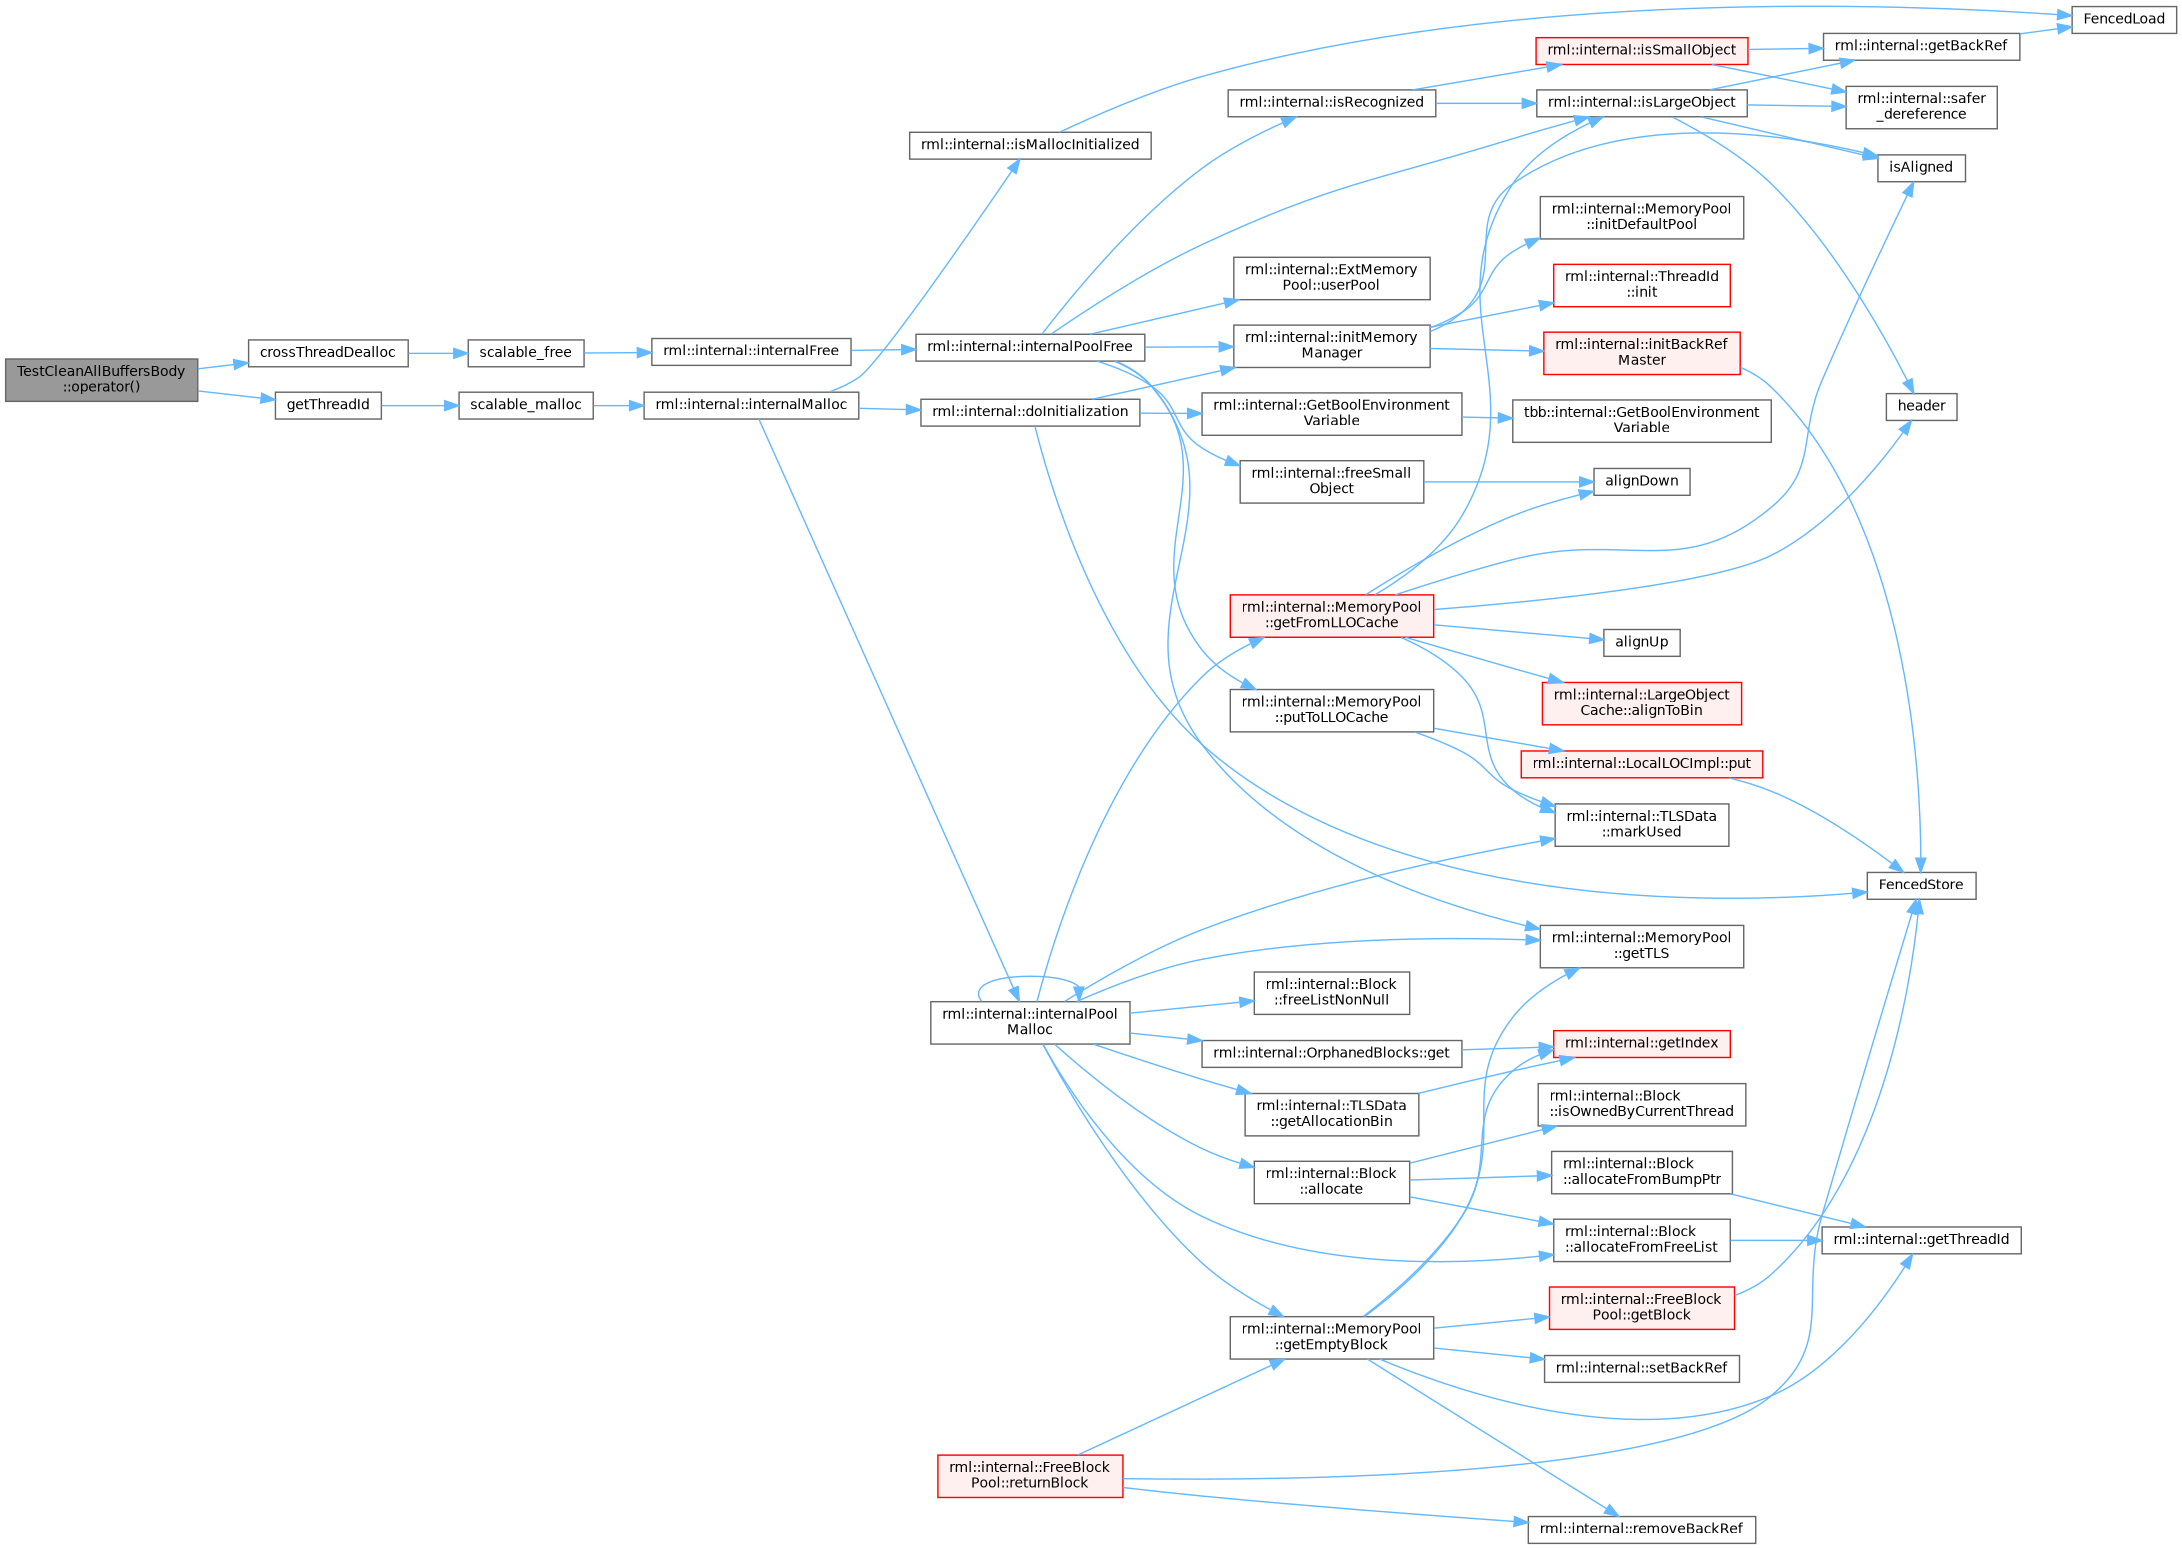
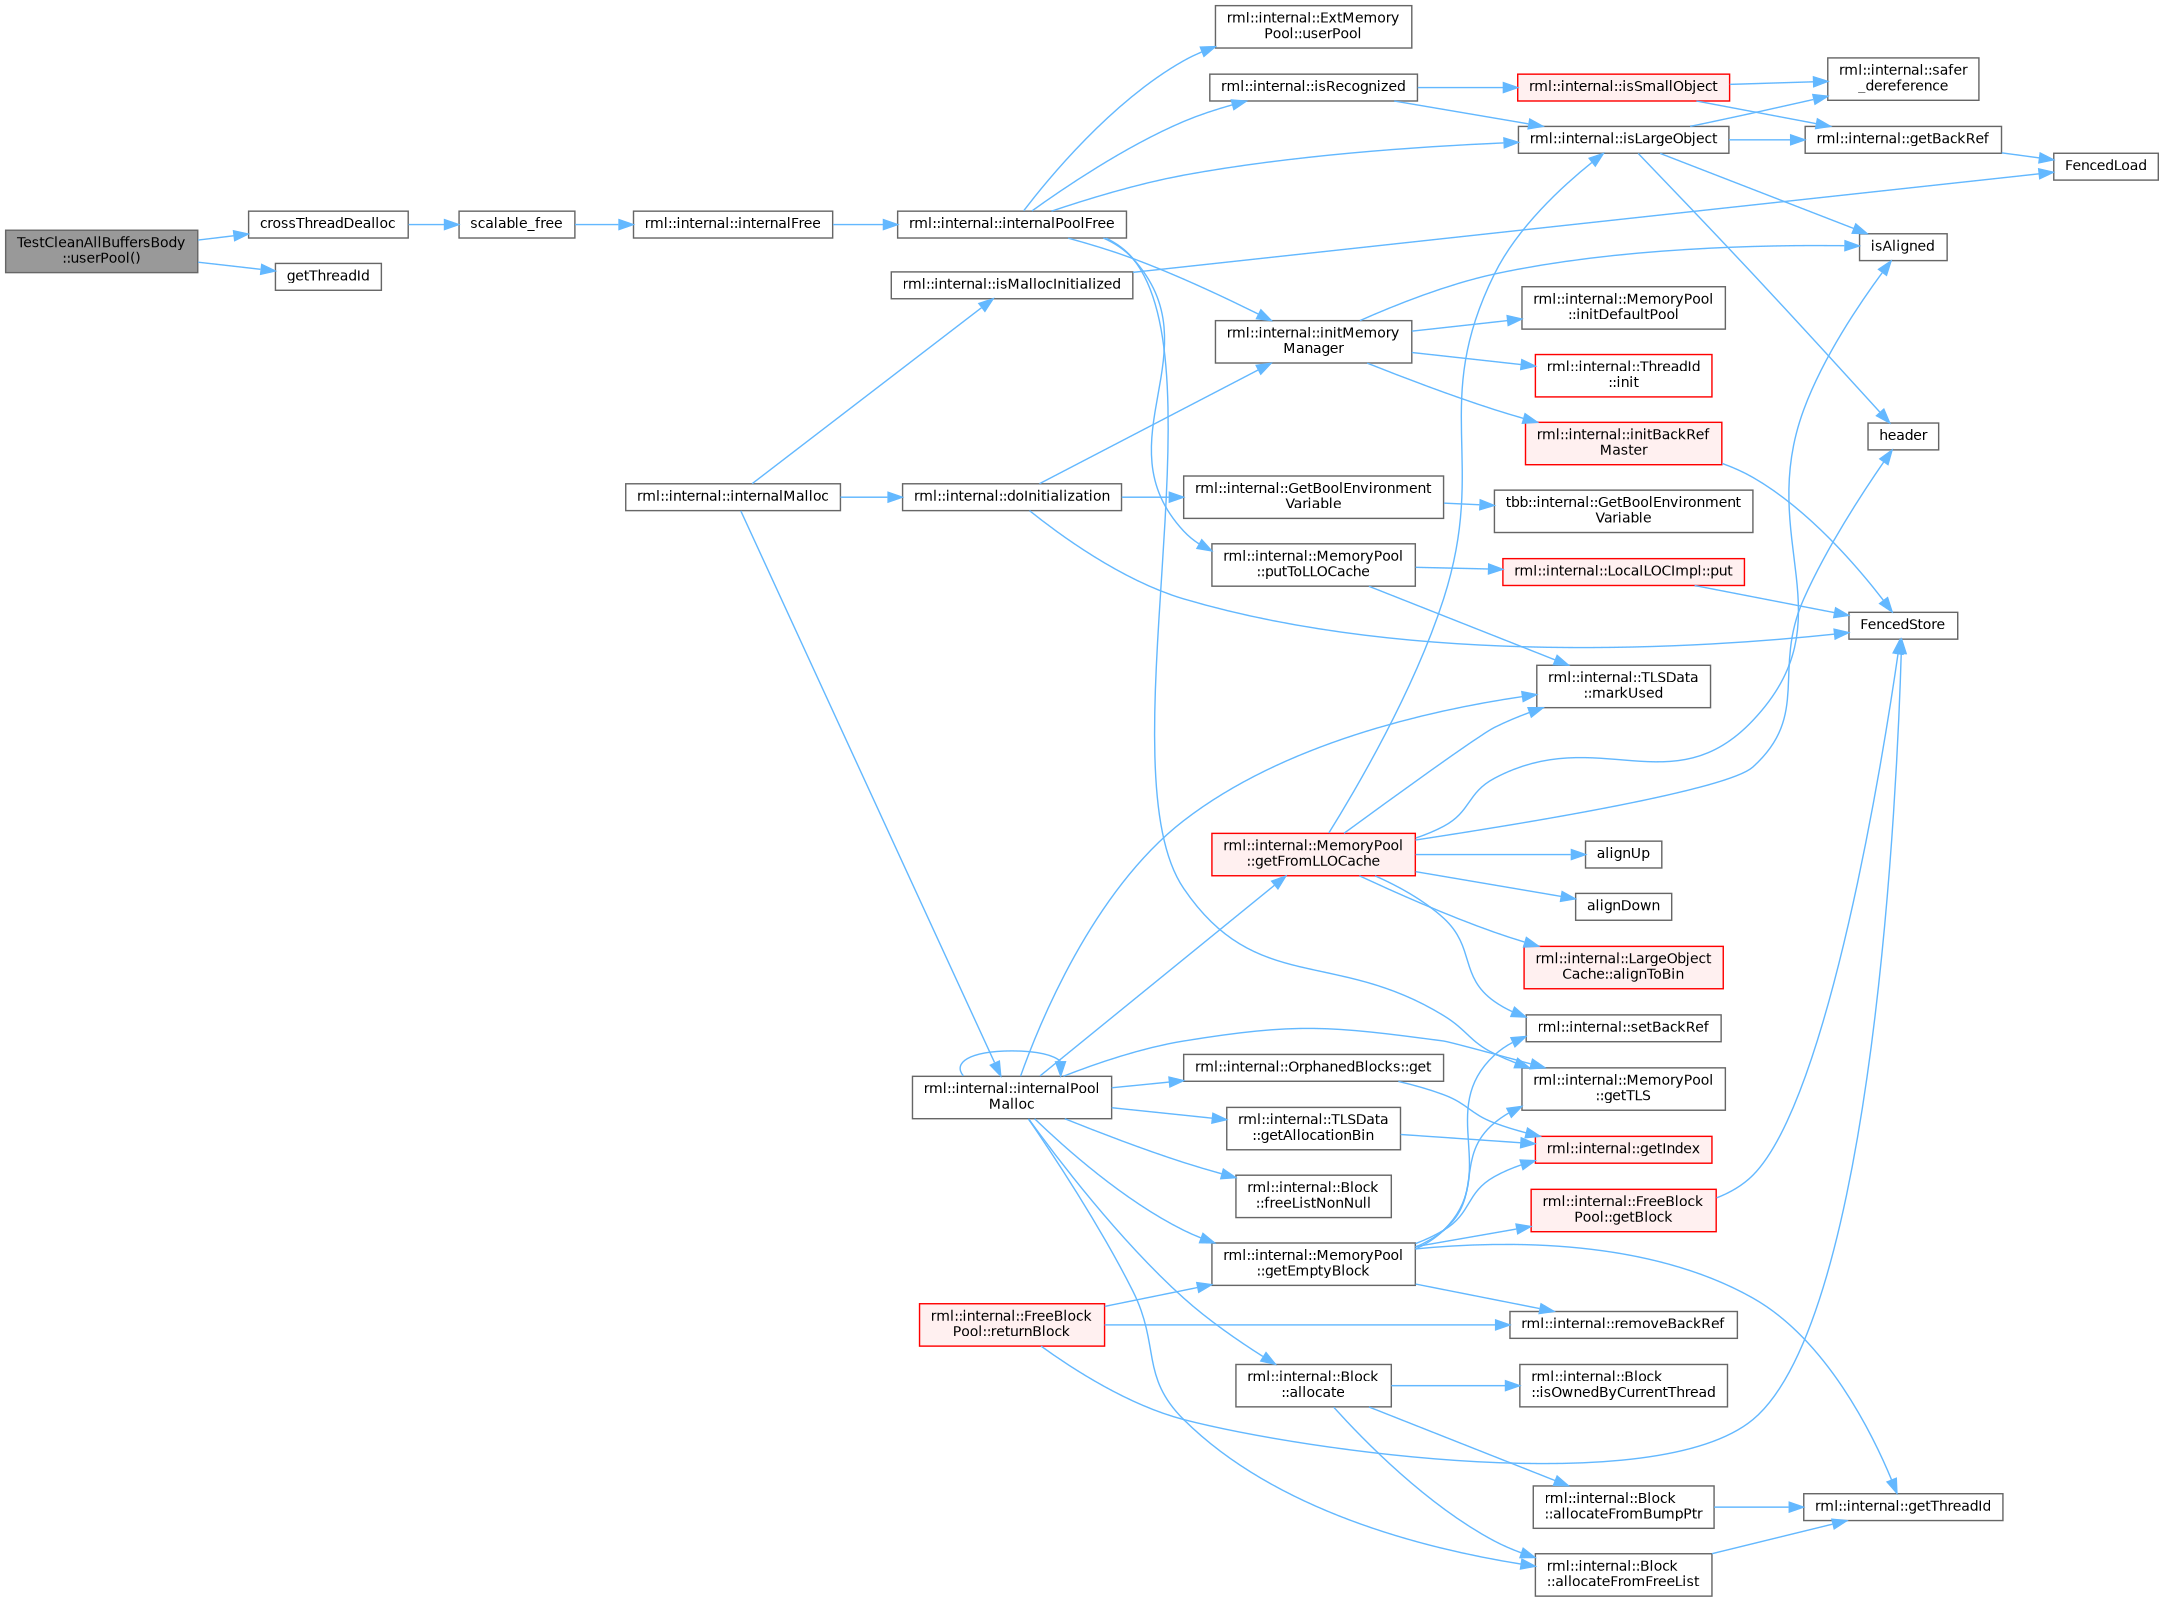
(102, 380) -> (102, 251)
(526, 406) -> none
(1332, 482) -> none
none -> (1456, 933)
